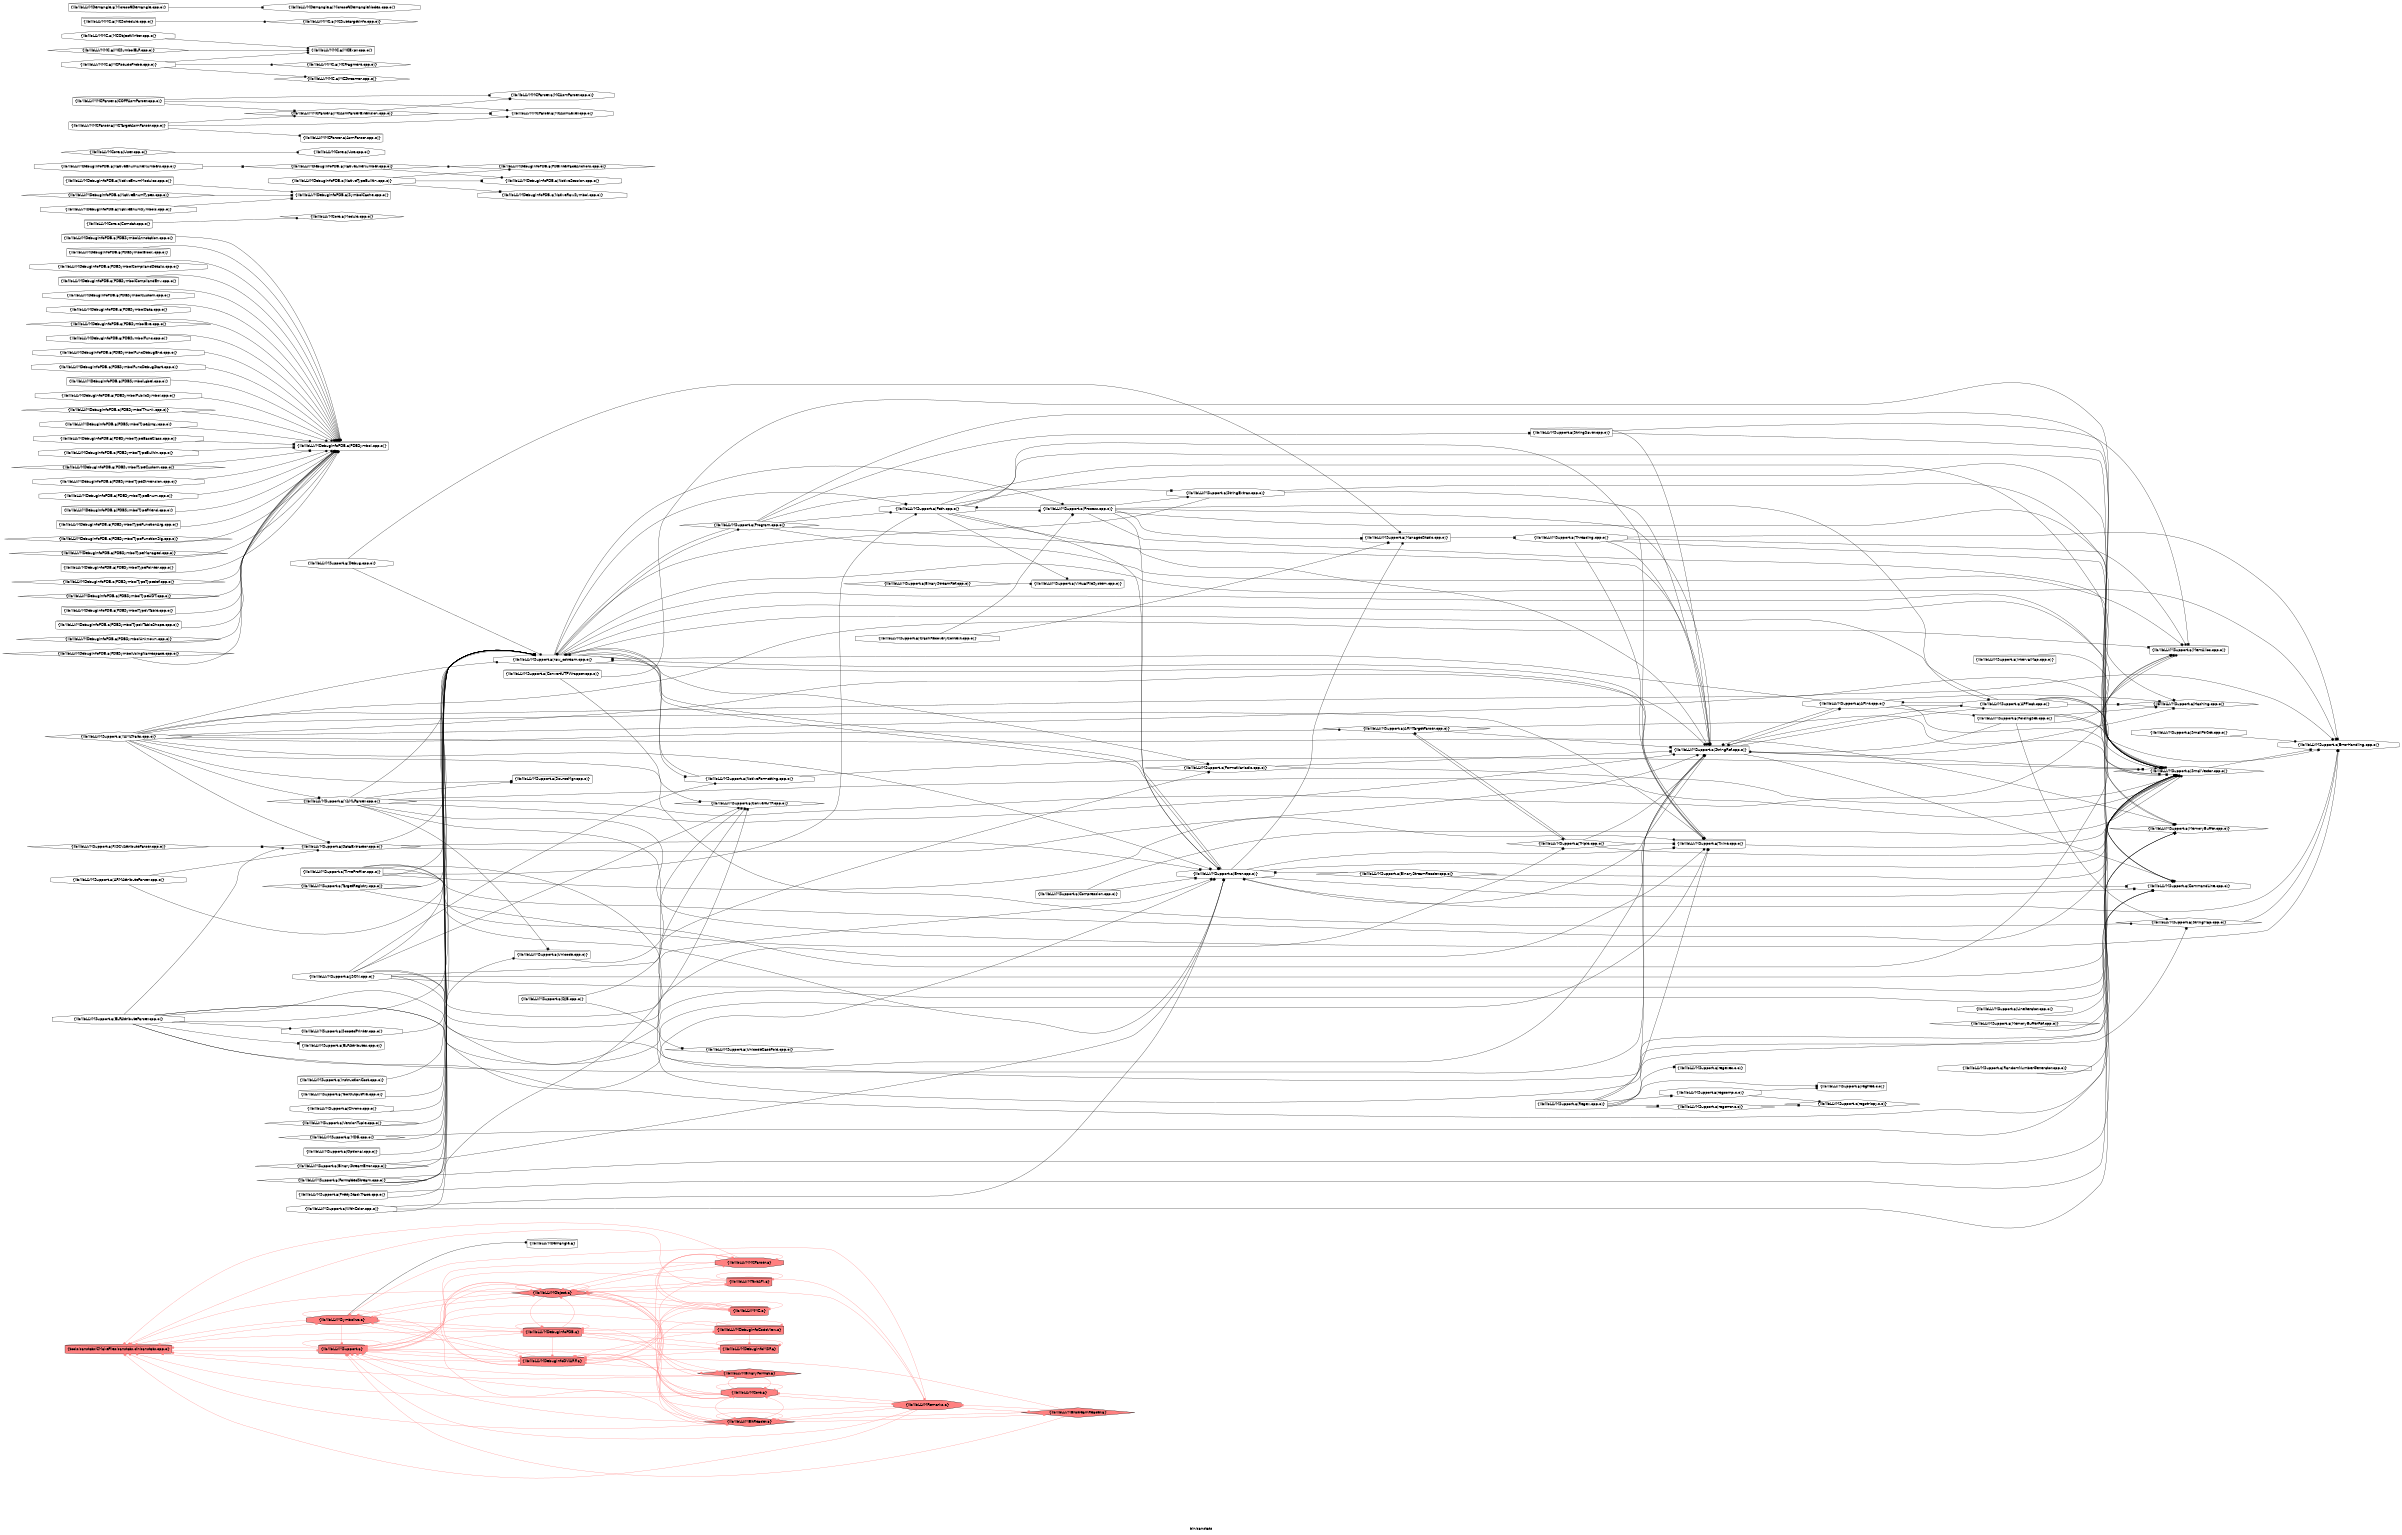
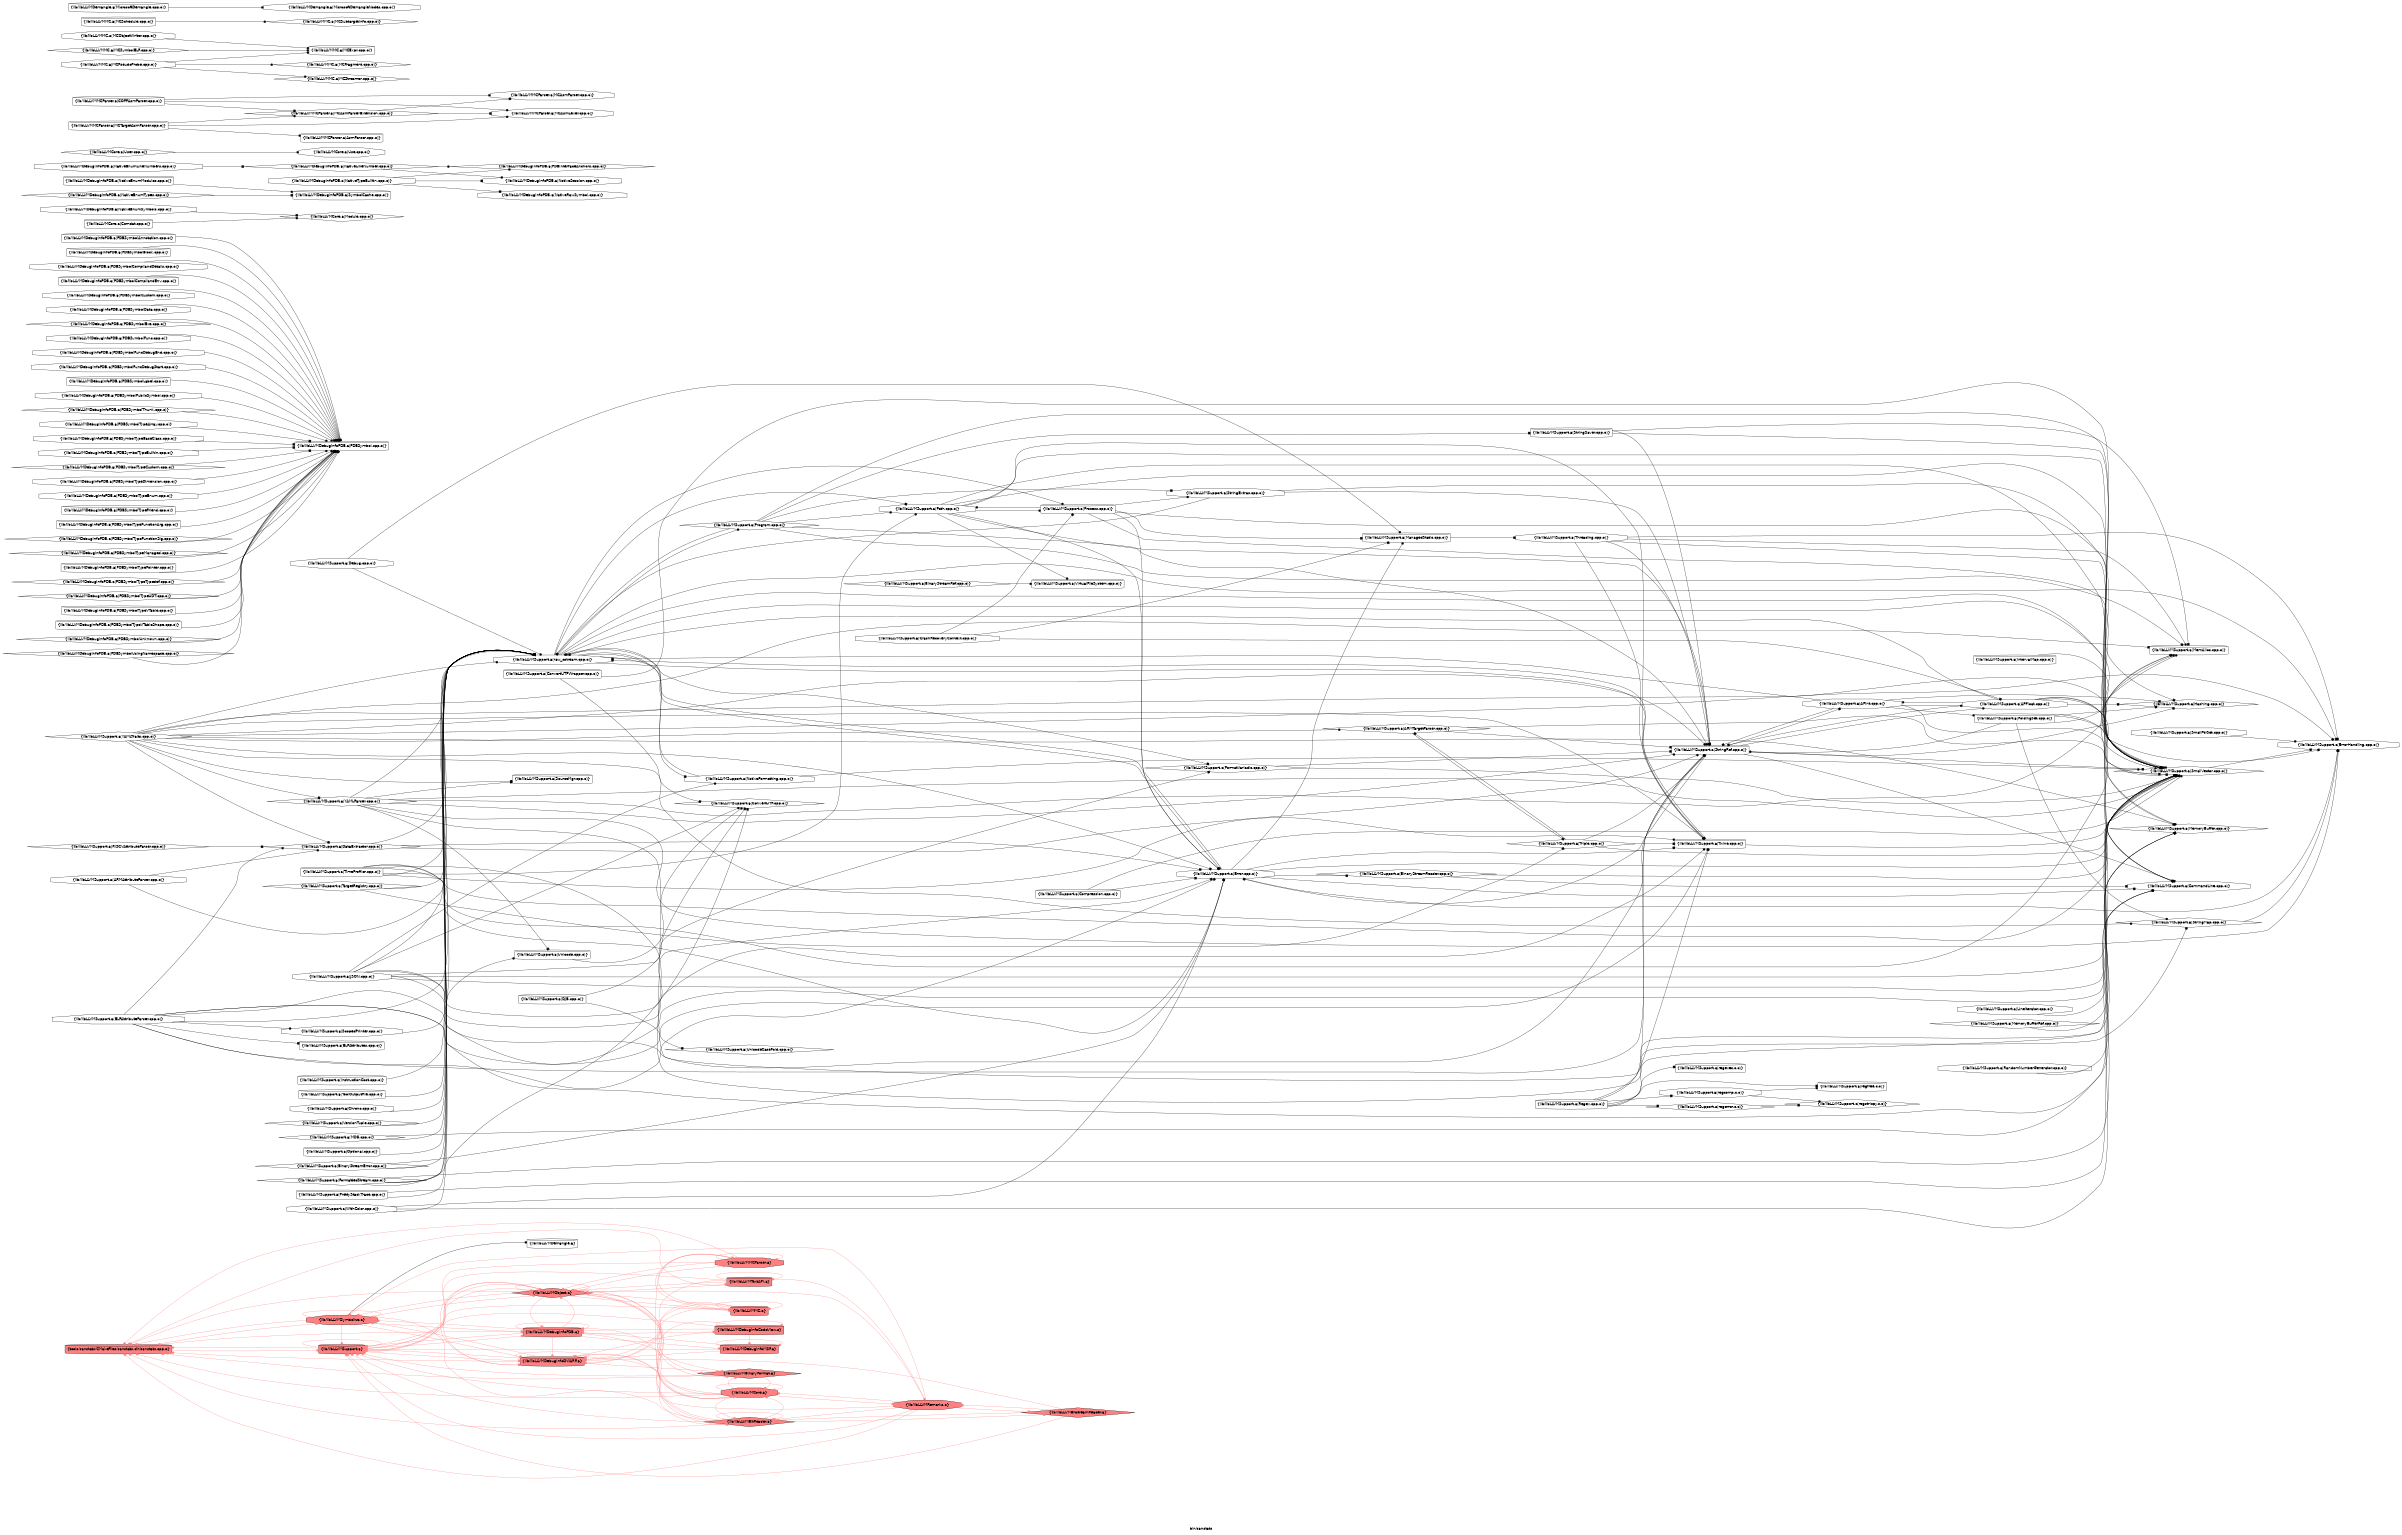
(232, 203) -> (243, 214)
(244, 433) -> (244, 433)
(1598, 505) -> (1503, 641)
(1492, 517) -> none
(1312, 872) -> (1310, 876)
none -> (439, 1343)
